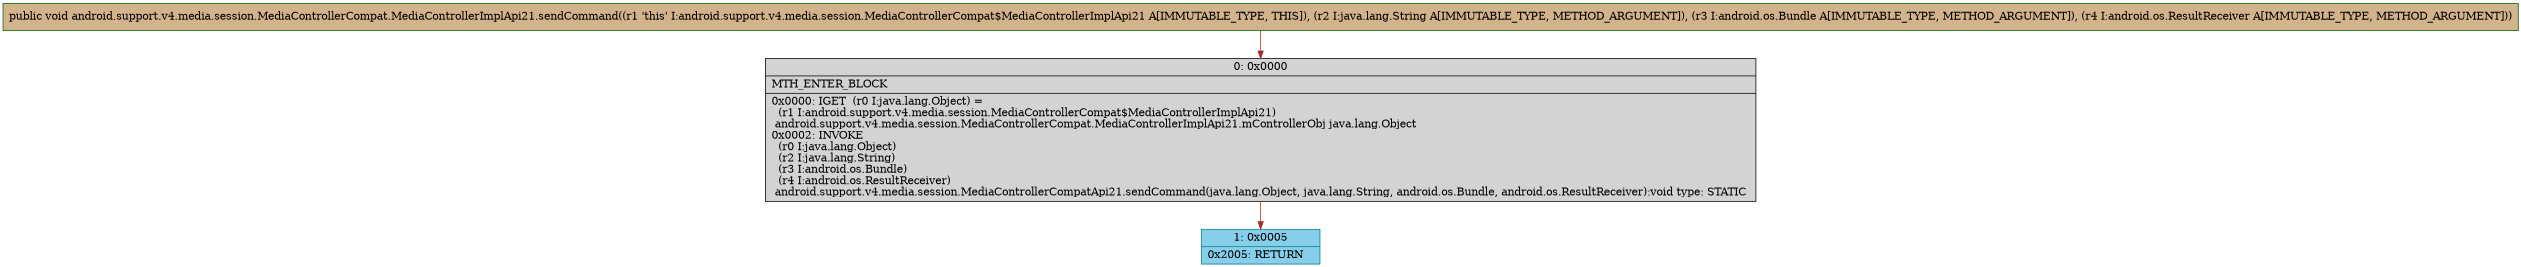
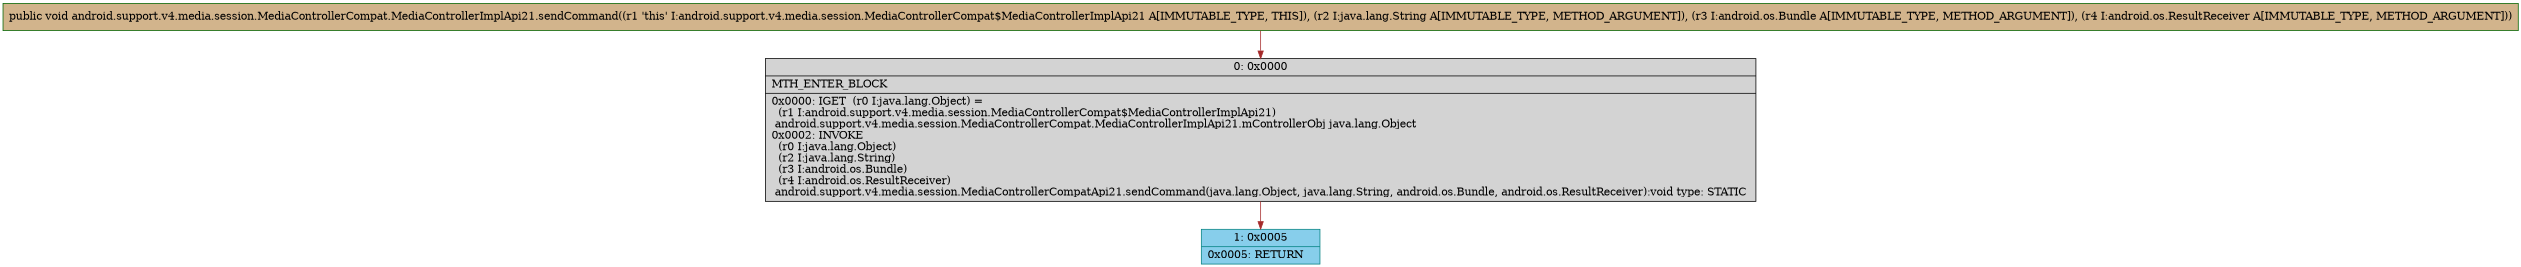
(1261, 255) -> (1261, 255)
